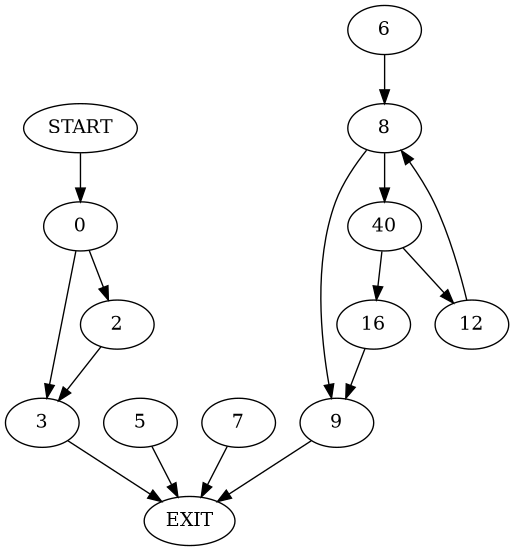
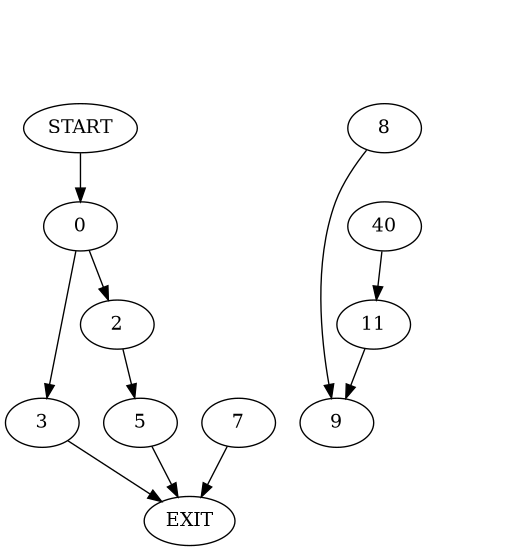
(385, 30) -> none
(385, 171) -> none
(374, 325) -> (374, 325)
(472, 325) -> none
(84, 368) -> (127, 367)
(270, 467) -> none
